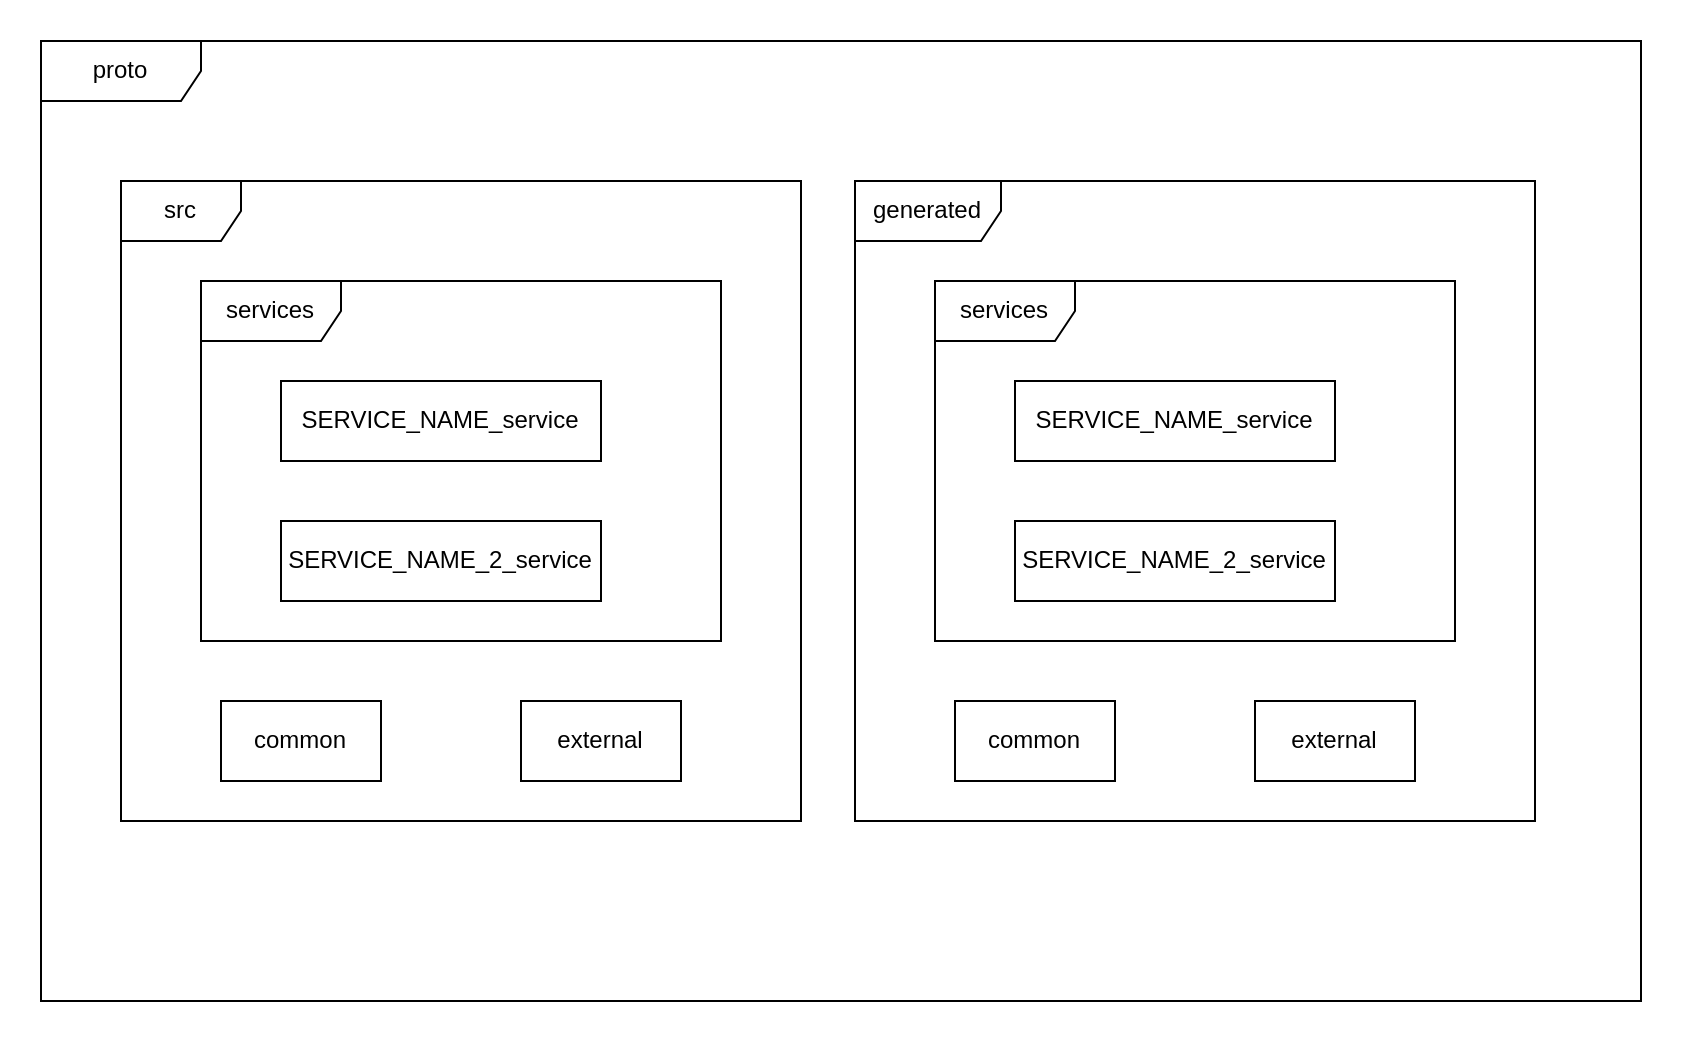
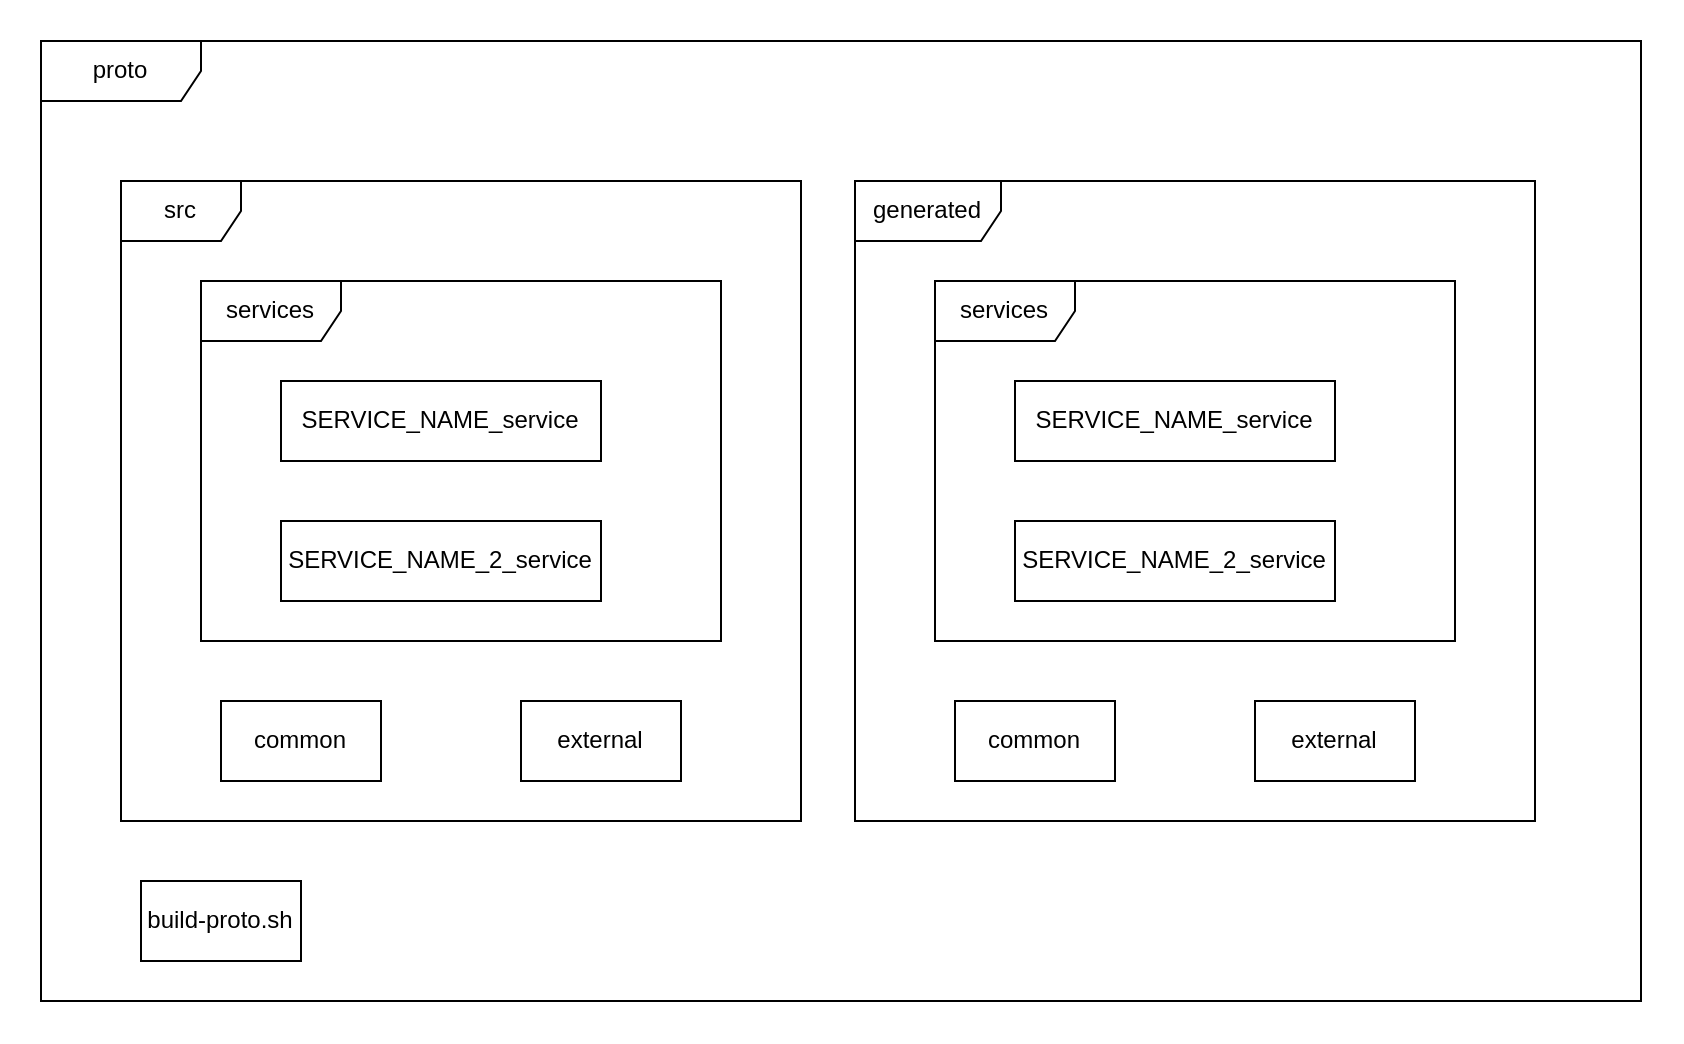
none -> (221, 921)
